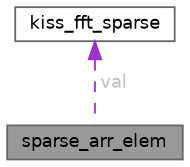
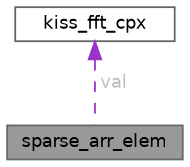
(95, 24) -> (95, 24)
